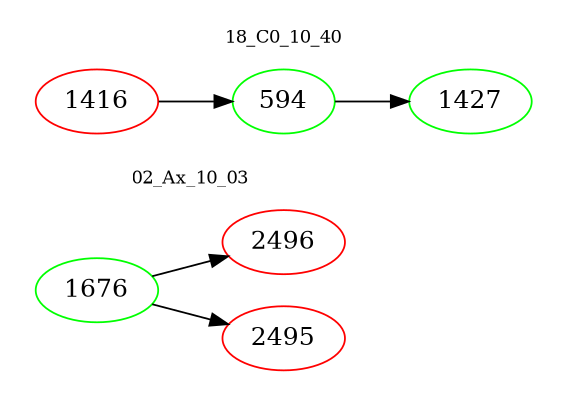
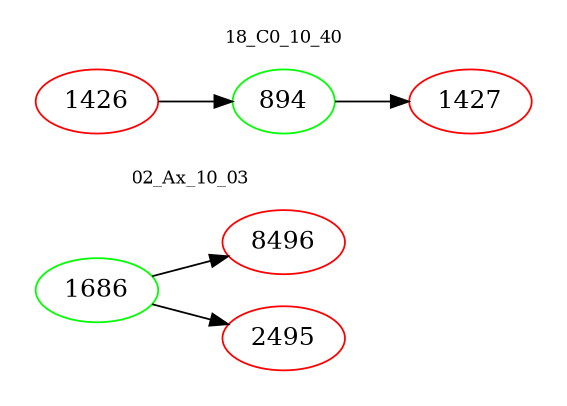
(97, 101) -> (97, 101)
(284, 101) -> (284, 101)
(470, 101) -> (470, 101)
(284, 242) -> (284, 242)
(97, 290) -> (97, 290)
